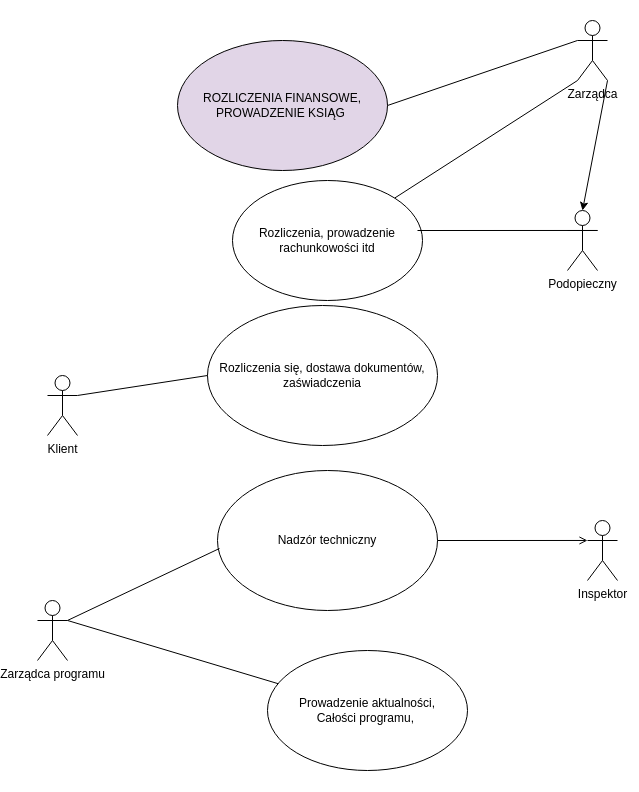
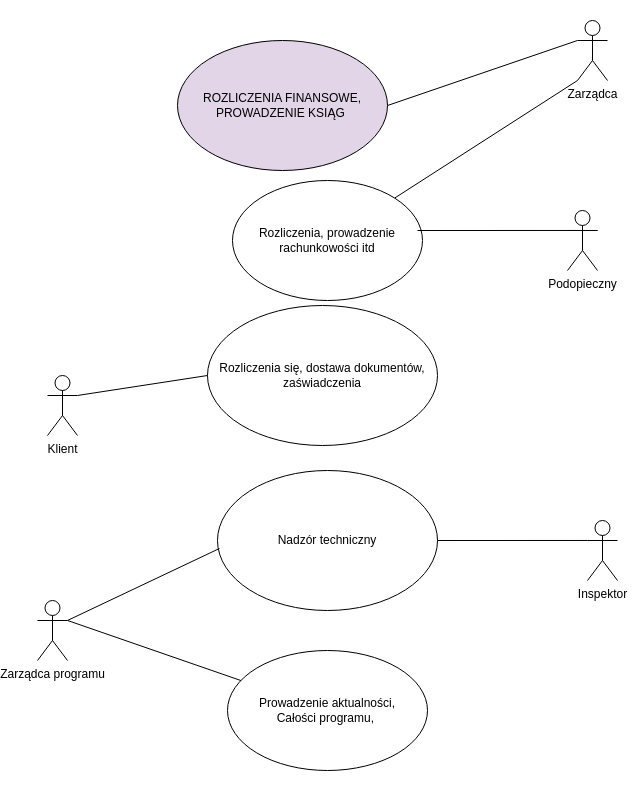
(596, 142) -> none
(582, 540) -> (583, 540)
(368, 711) -> (328, 711)
